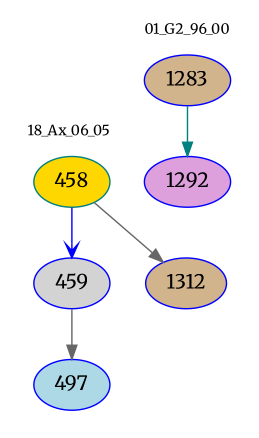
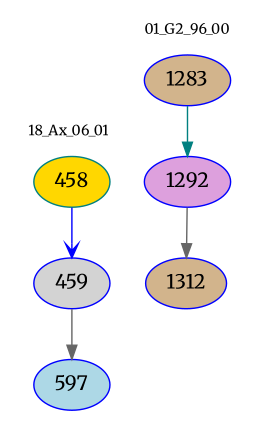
(69, 132) -> (69, 132)
(112, 218) -> (187, 226)
(72, 385) -> (72, 385)
